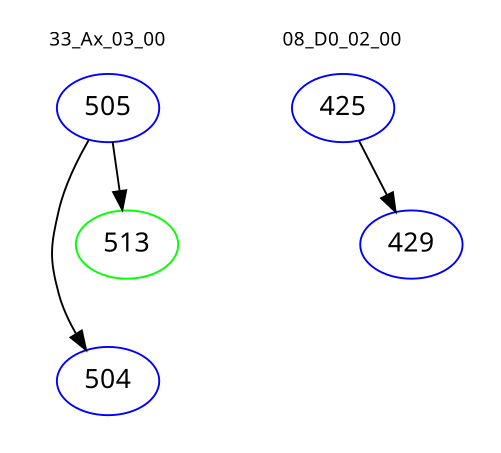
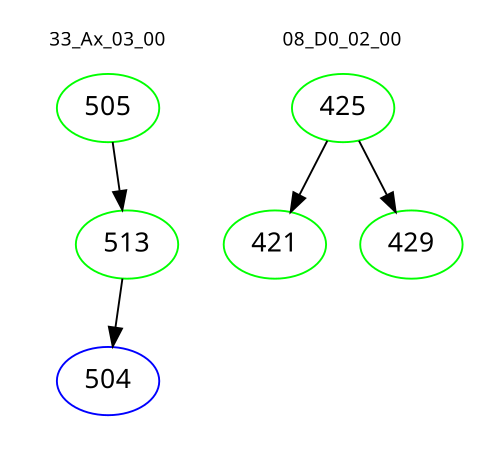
(108, 108) -> (108, 108)
(343, 108) -> (343, 108)
(54, 236) -> (119, 303)
none -> (275, 245)
(411, 245) -> (411, 245)
